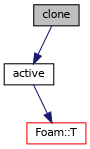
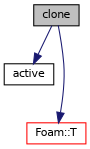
(40, 99) -> (64, 69)
